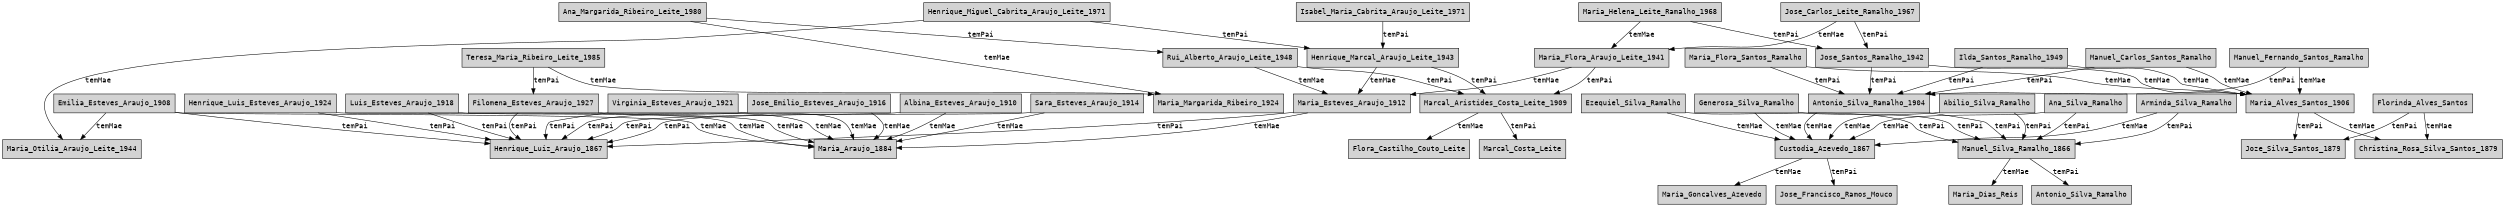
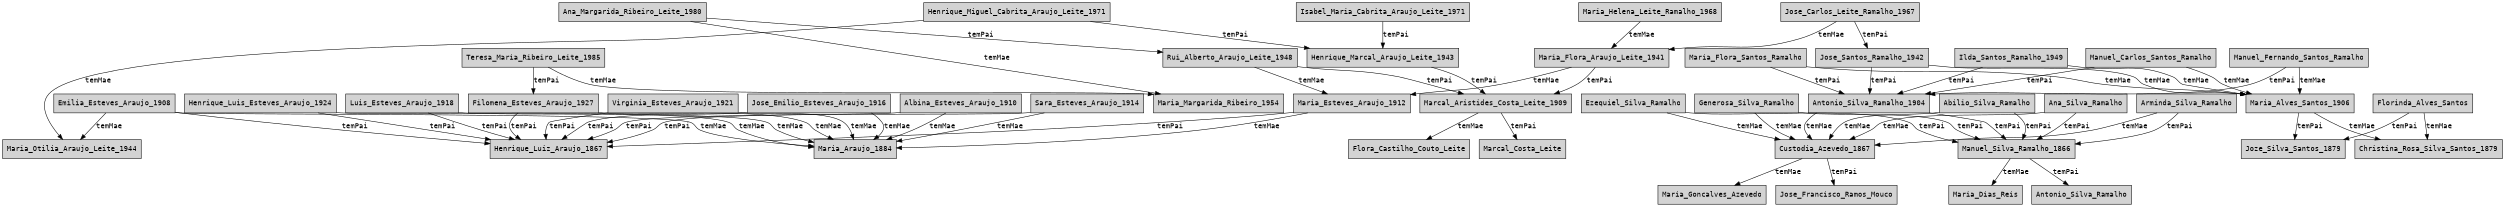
(1754, 35) -> none
(1369, 78) -> none
(1219, 103) -> (1219, 103)
